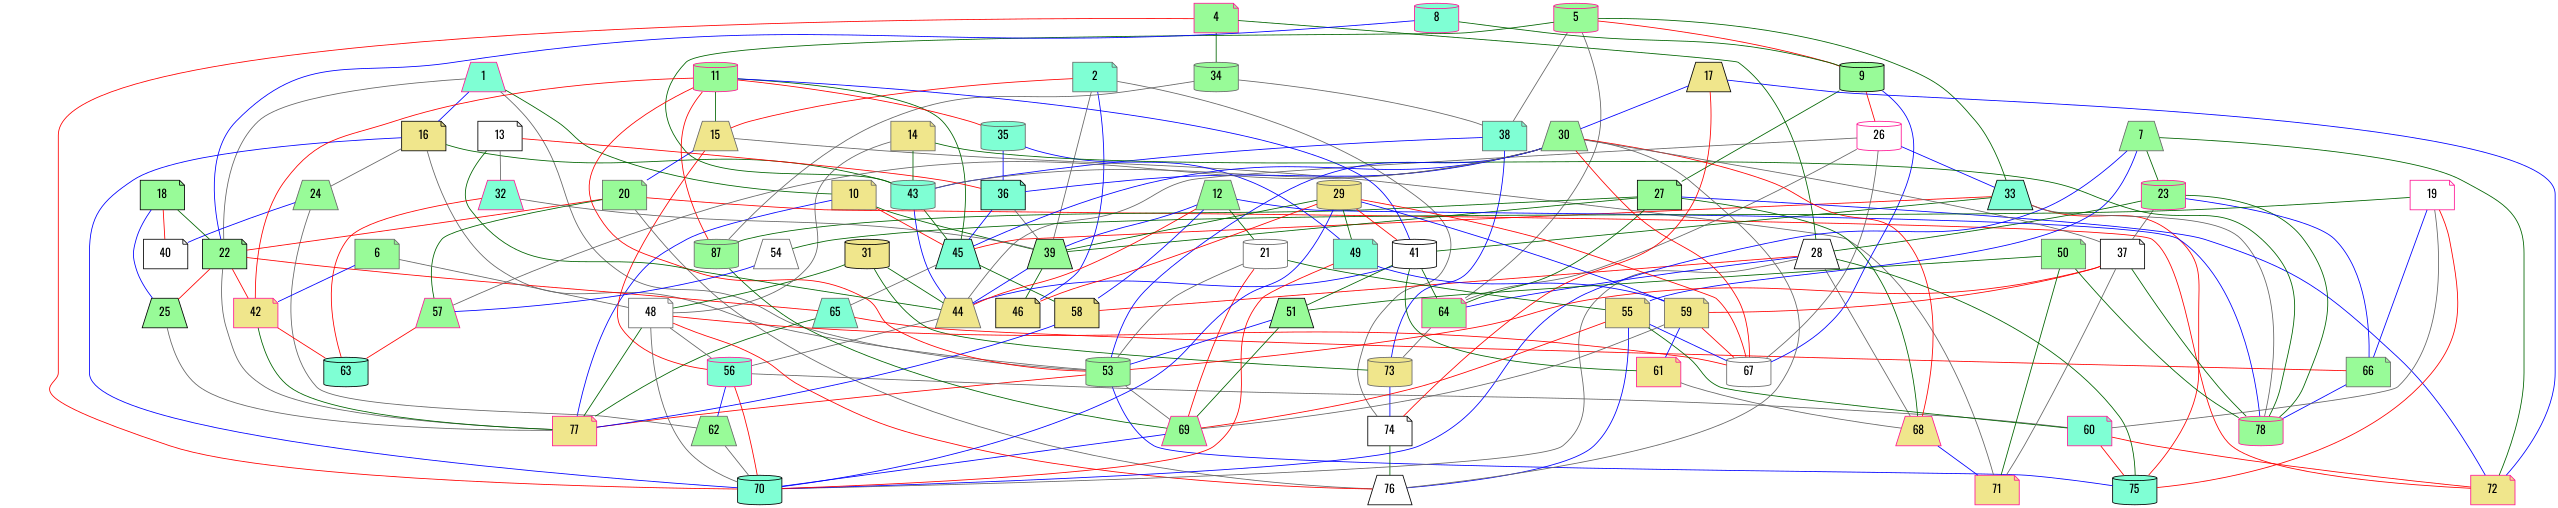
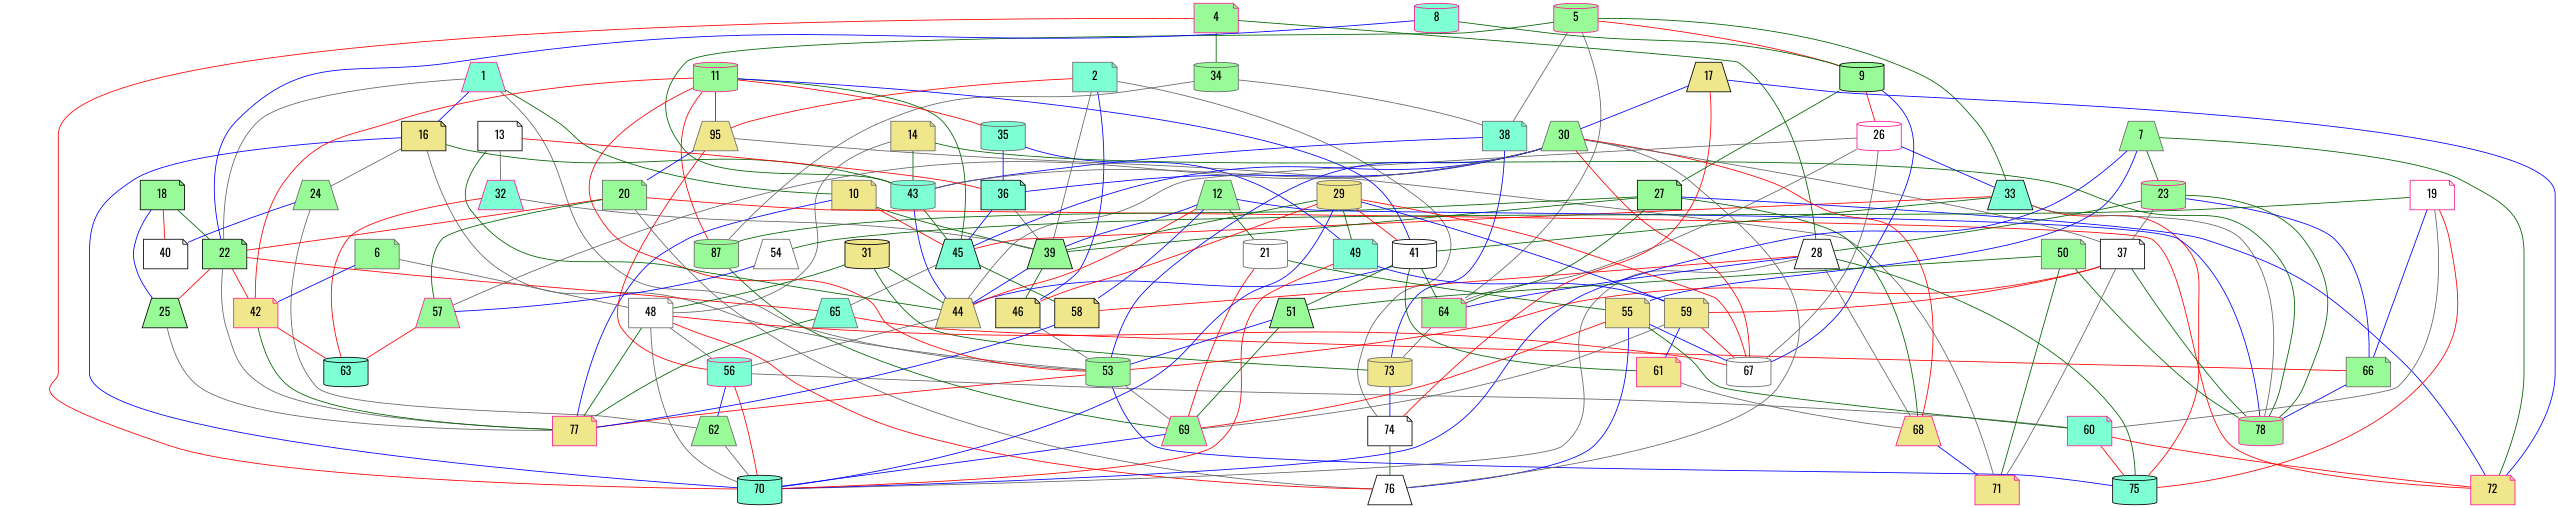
(715, 136) -> (715, 136)
(1172, 299) -> (1064, 343)
